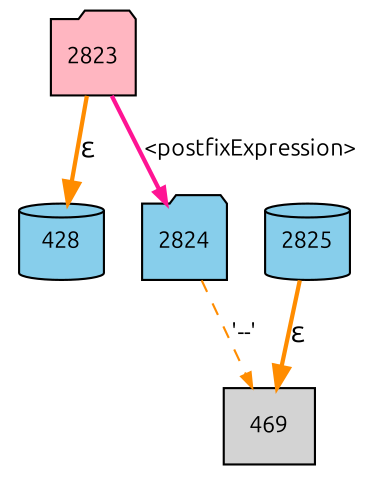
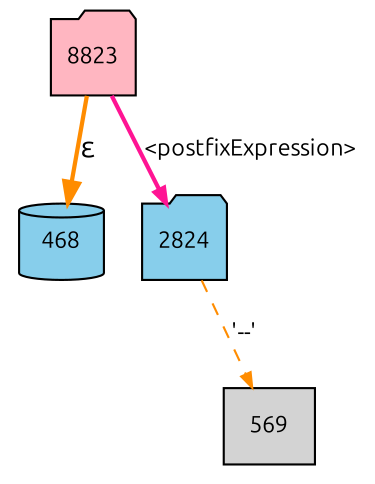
(93, 57) -> (93, 57)
(62, 242) -> (62, 242)
(308, 242) -> none
(269, 426) -> (269, 426)
